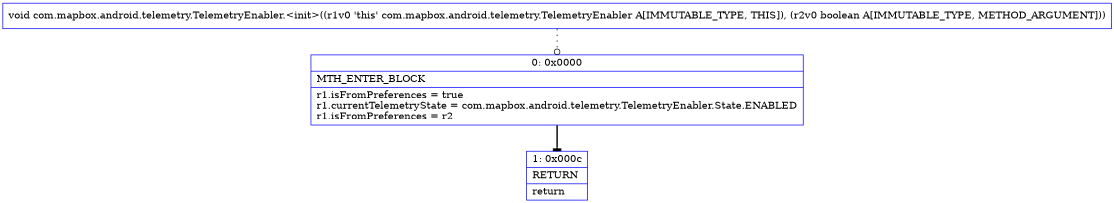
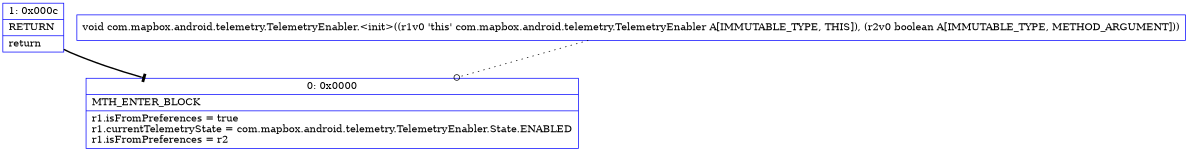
(557, 136) -> (102, 65)
